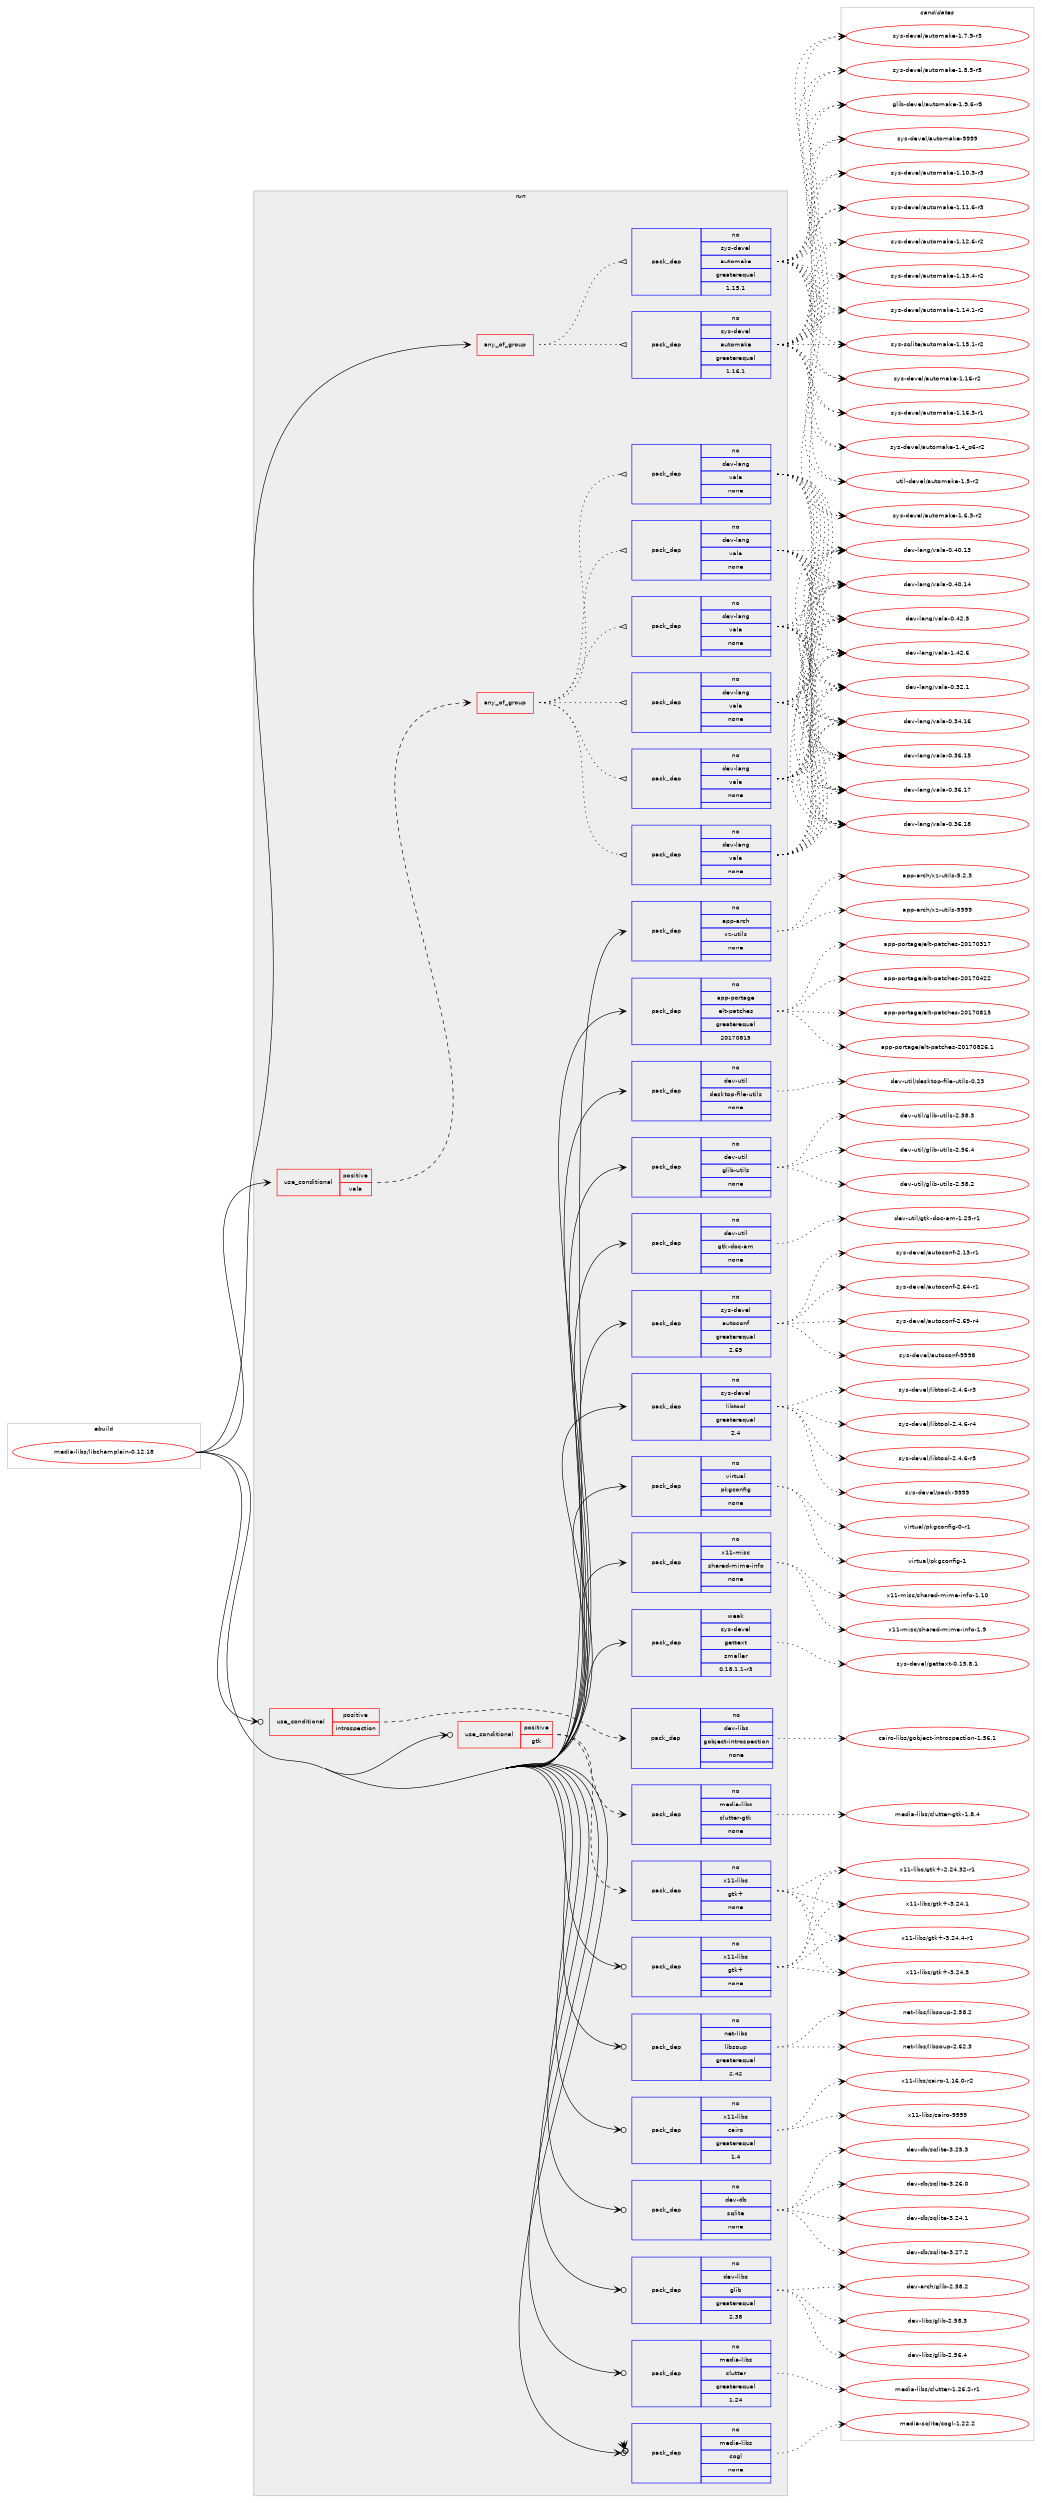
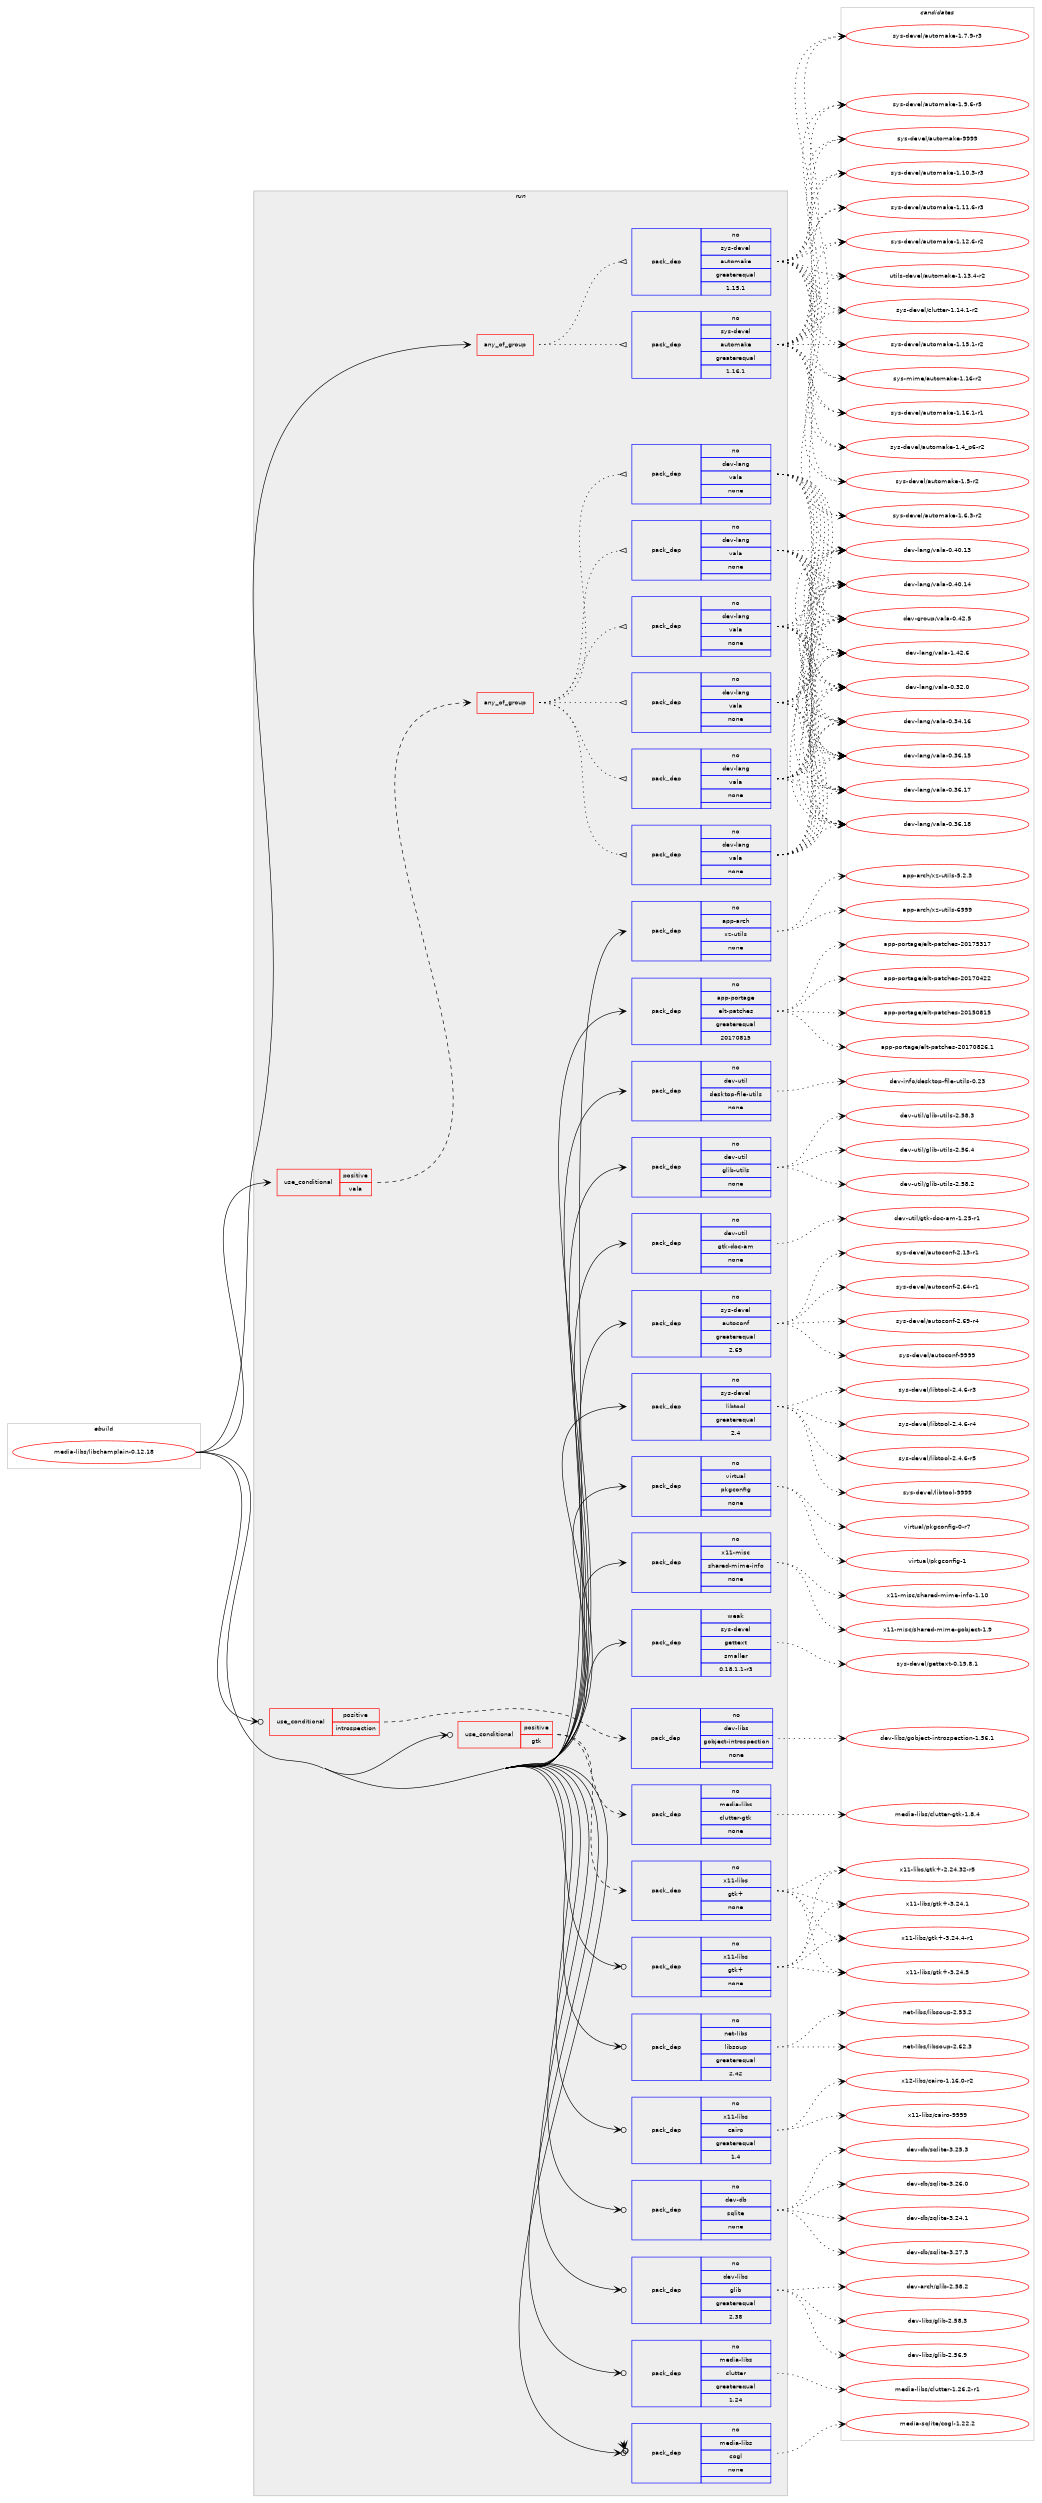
(937, 70) -> none
(937, 105) -> (937, 105)
(937, 276) -> (937, 276)
(937, 310) -> (937, 310)
(937, 345) -> (937, 345)
(937, 379) -> (937, 379)
(937, 413) -> (937, 413)
(937, 482) -> (937, 482)
(937, 619) -> (937, 619)
(937, 687) -> (937, 687)
(937, 910) -> (937, 910)
(937, 944) -> (937, 944)
(937, 1013) -> (937, 1013)
(937, 1082) -> (937, 1082)
(937, 1356) -> (937, 1356)
(937, 1493) -> (937, 1493)
(937, 1527) -> (937, 1527)
(937, 1630) -> (937, 1630)
(937, 1739) -> (937, 1739)
(937, 1870) -> (937, 1870)
(937, 2013) -> (937, 2013)
(937, 2081) -> (937, 2081)
(937, 2253) -> (937, 2253)
(937, 2355) -> (937, 2355)
